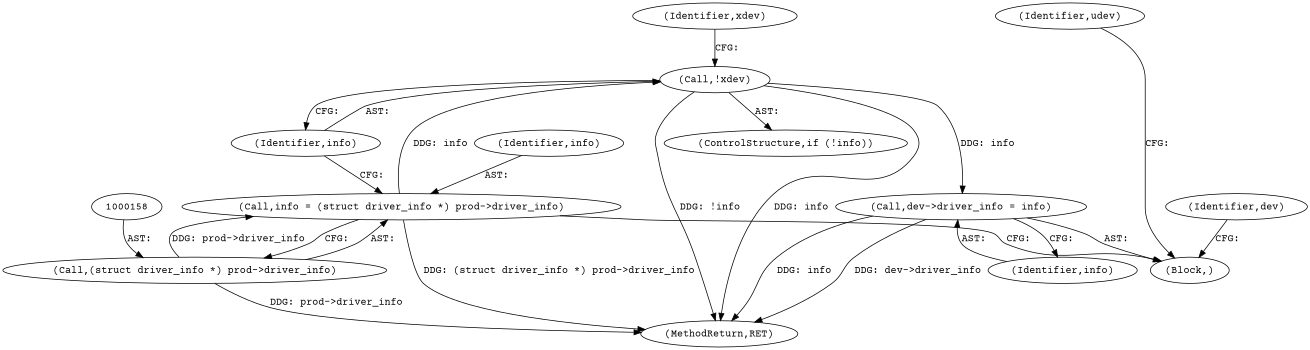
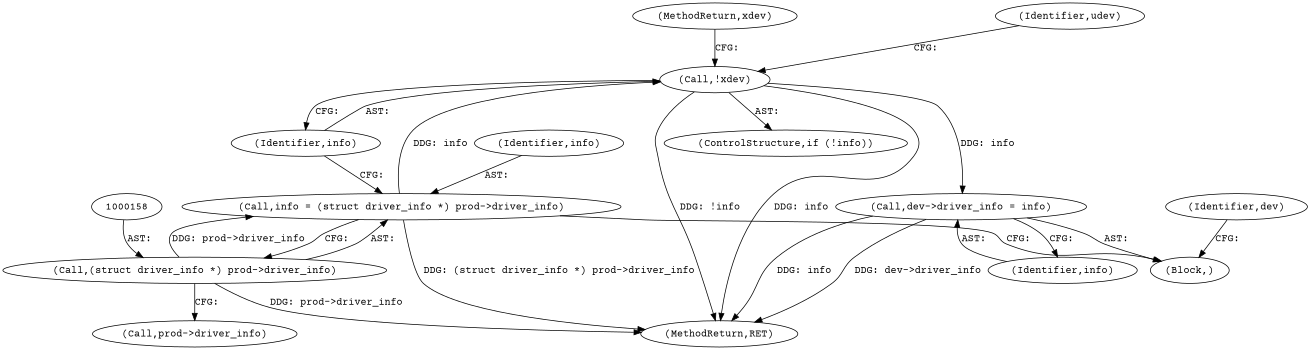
(715, 16) -> (715, 16)
(1145, 134) -> (892, 48)
none -> (195, 334)
